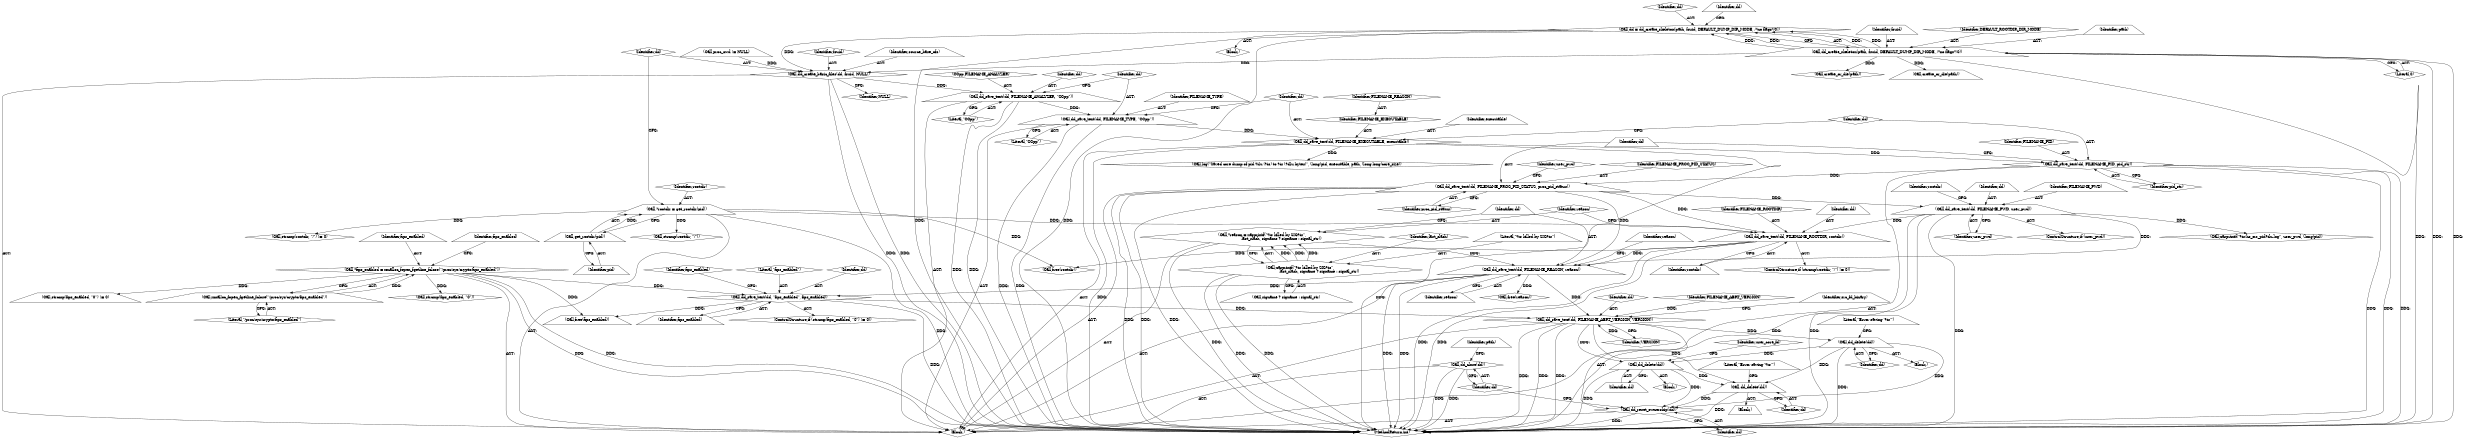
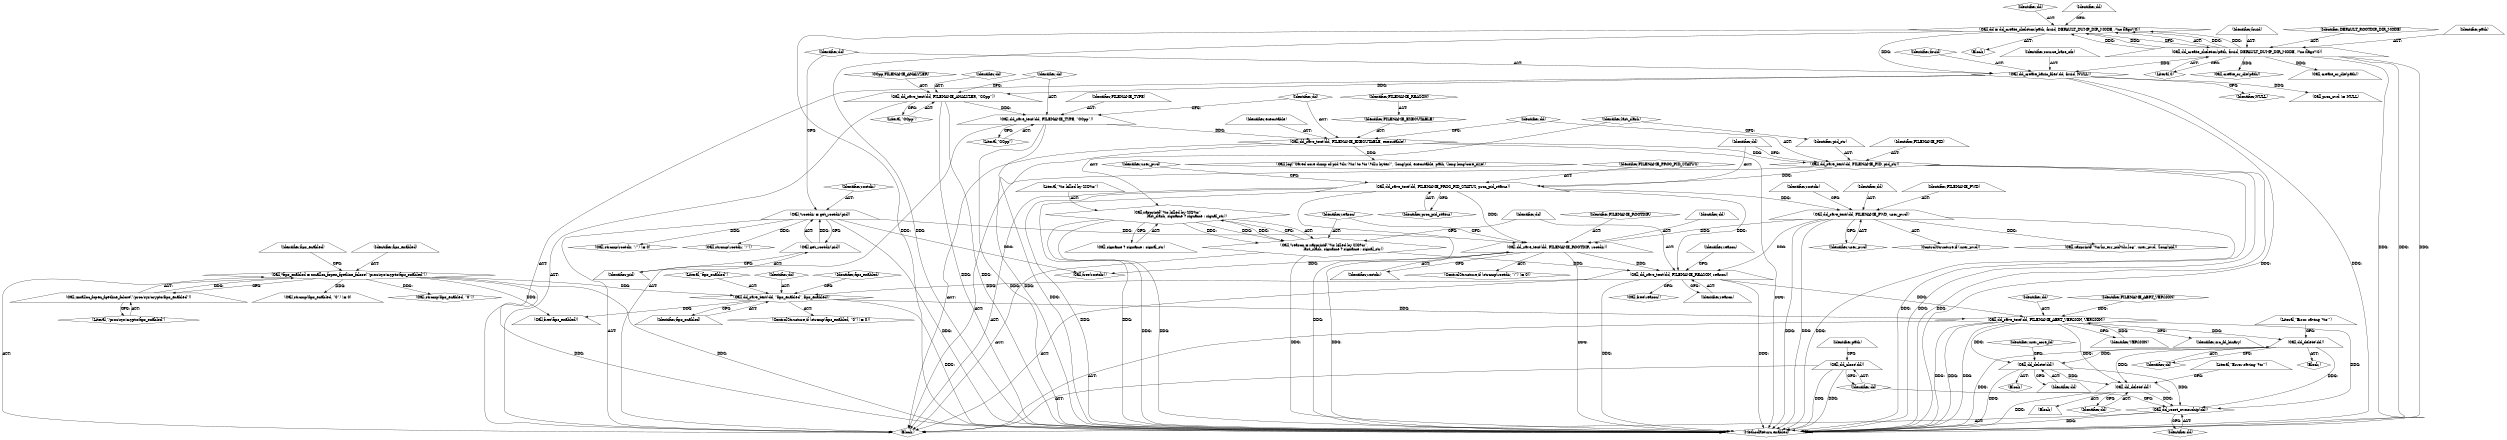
(769, 66) -> (2209, 82)
(2029, 142) -> (1919, 142)
(2127, 176) -> (1723, 130)
(2167, 187) -> (1830, 142)
(1528, 286) -> (1669, 286)
(1716, 309) -> (2133, 330)
(1641, 343) -> (2129, 343)
(1468, 365) -> (1847, 365)
(1602, 365) -> (2356, 365)
(1392, 432) -> (1766, 432)
